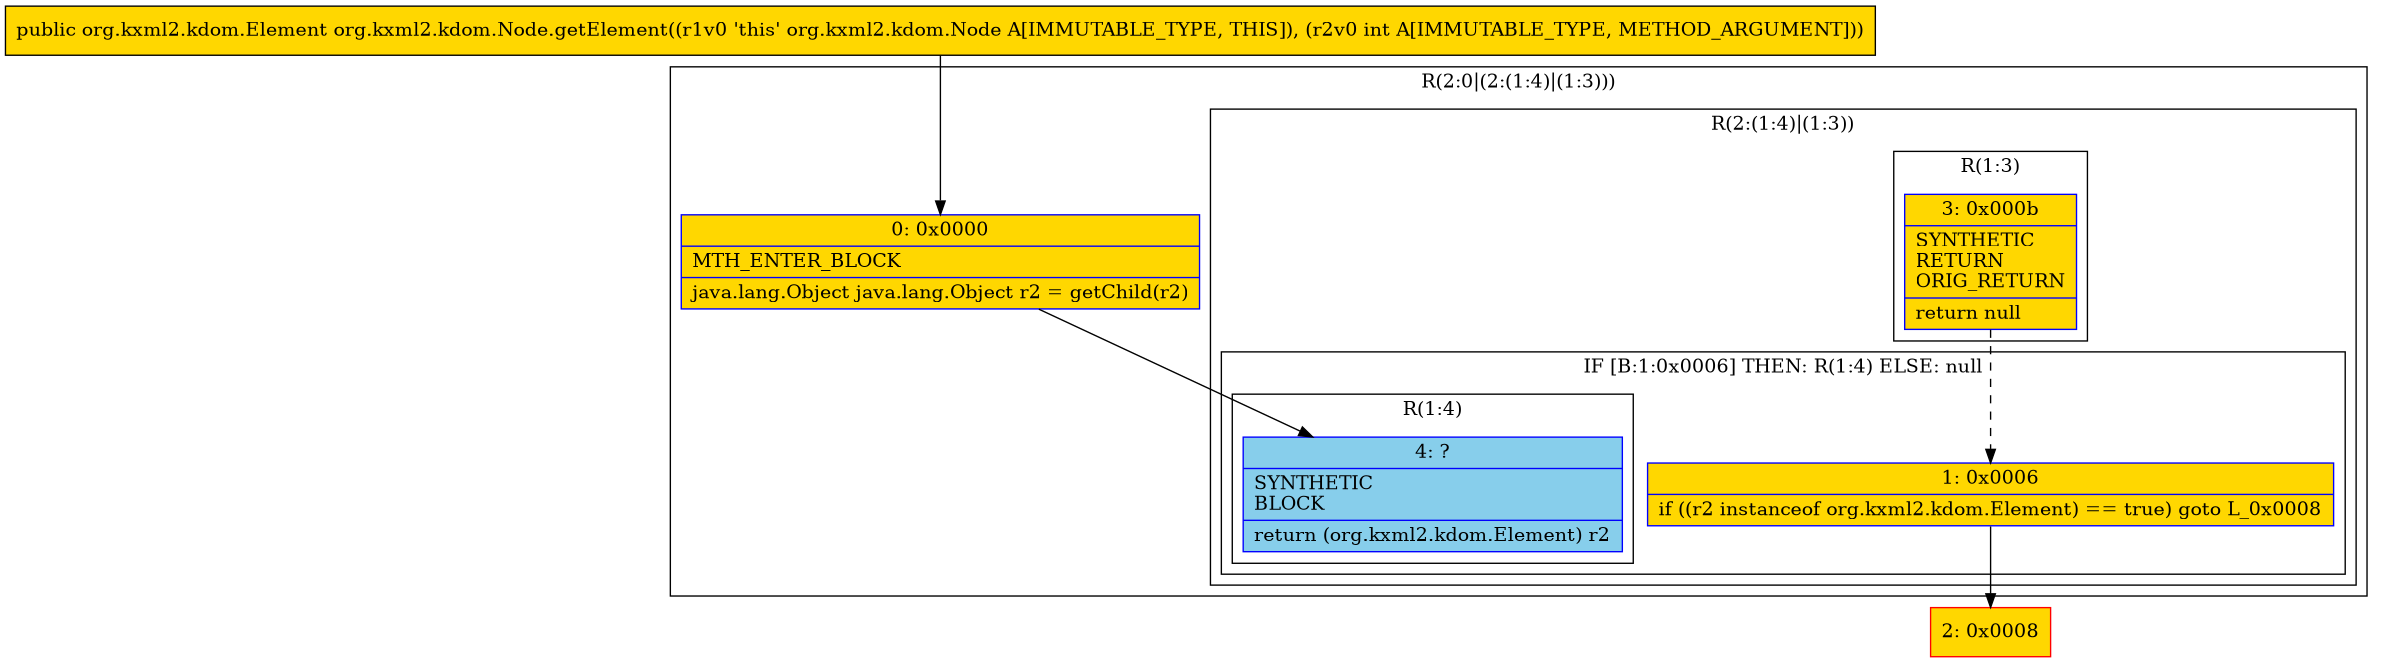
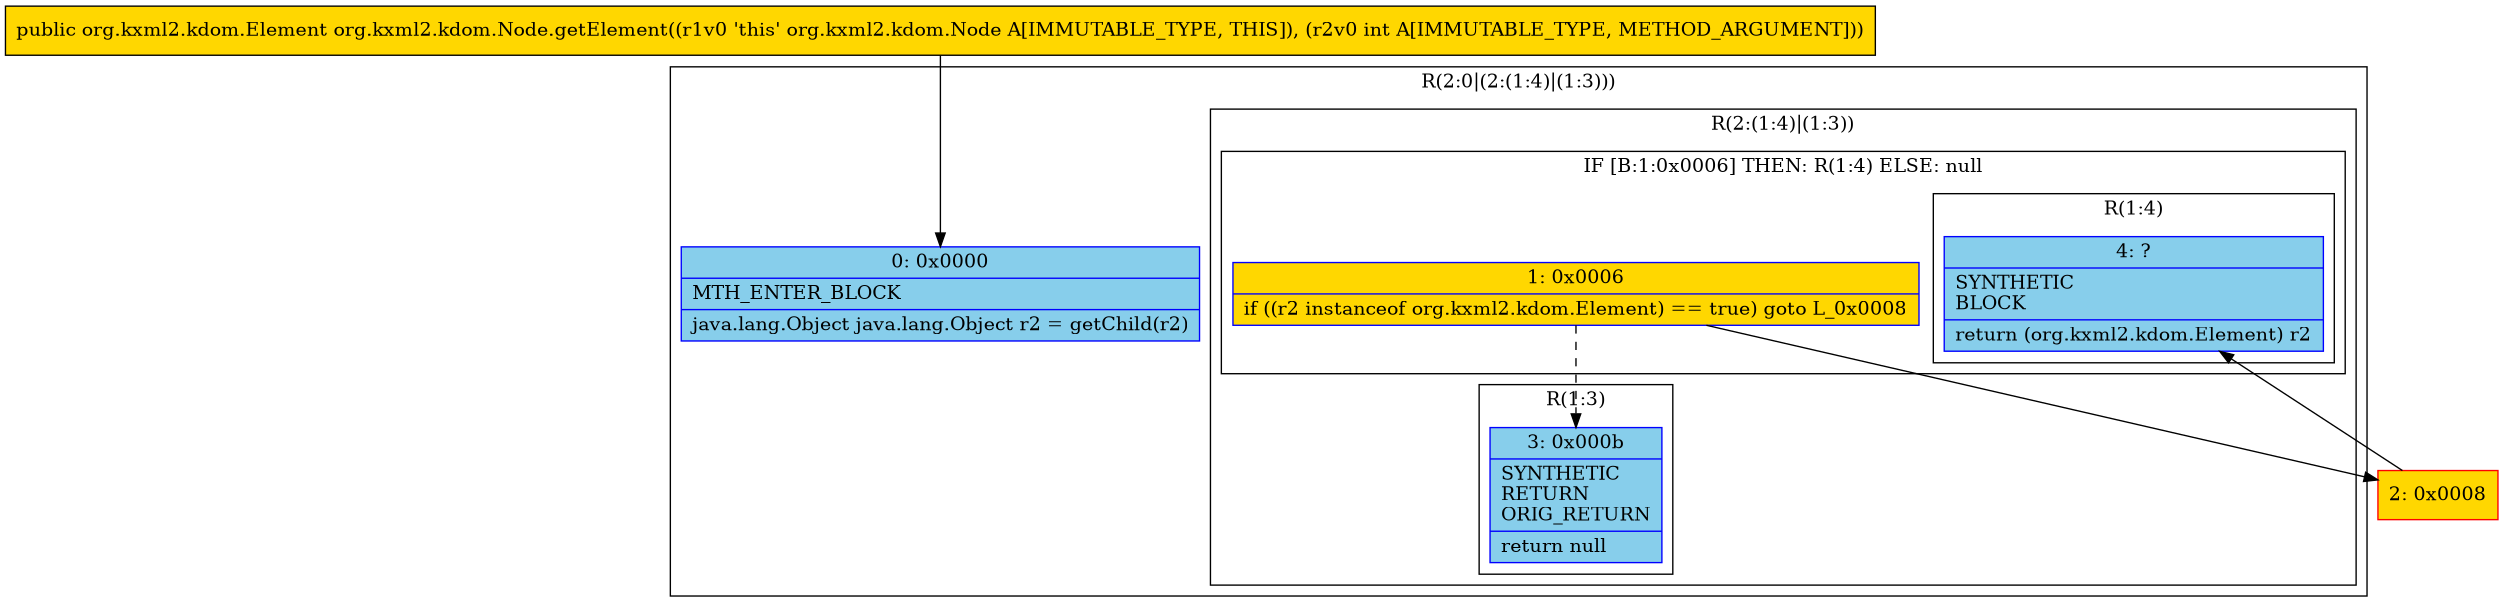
(940, 262) -> (940, 294)
(1991, 262) -> (1576, 495)
(1170, 370) -> (2317, 415)
(1991, 389) -> (1576, 365)
